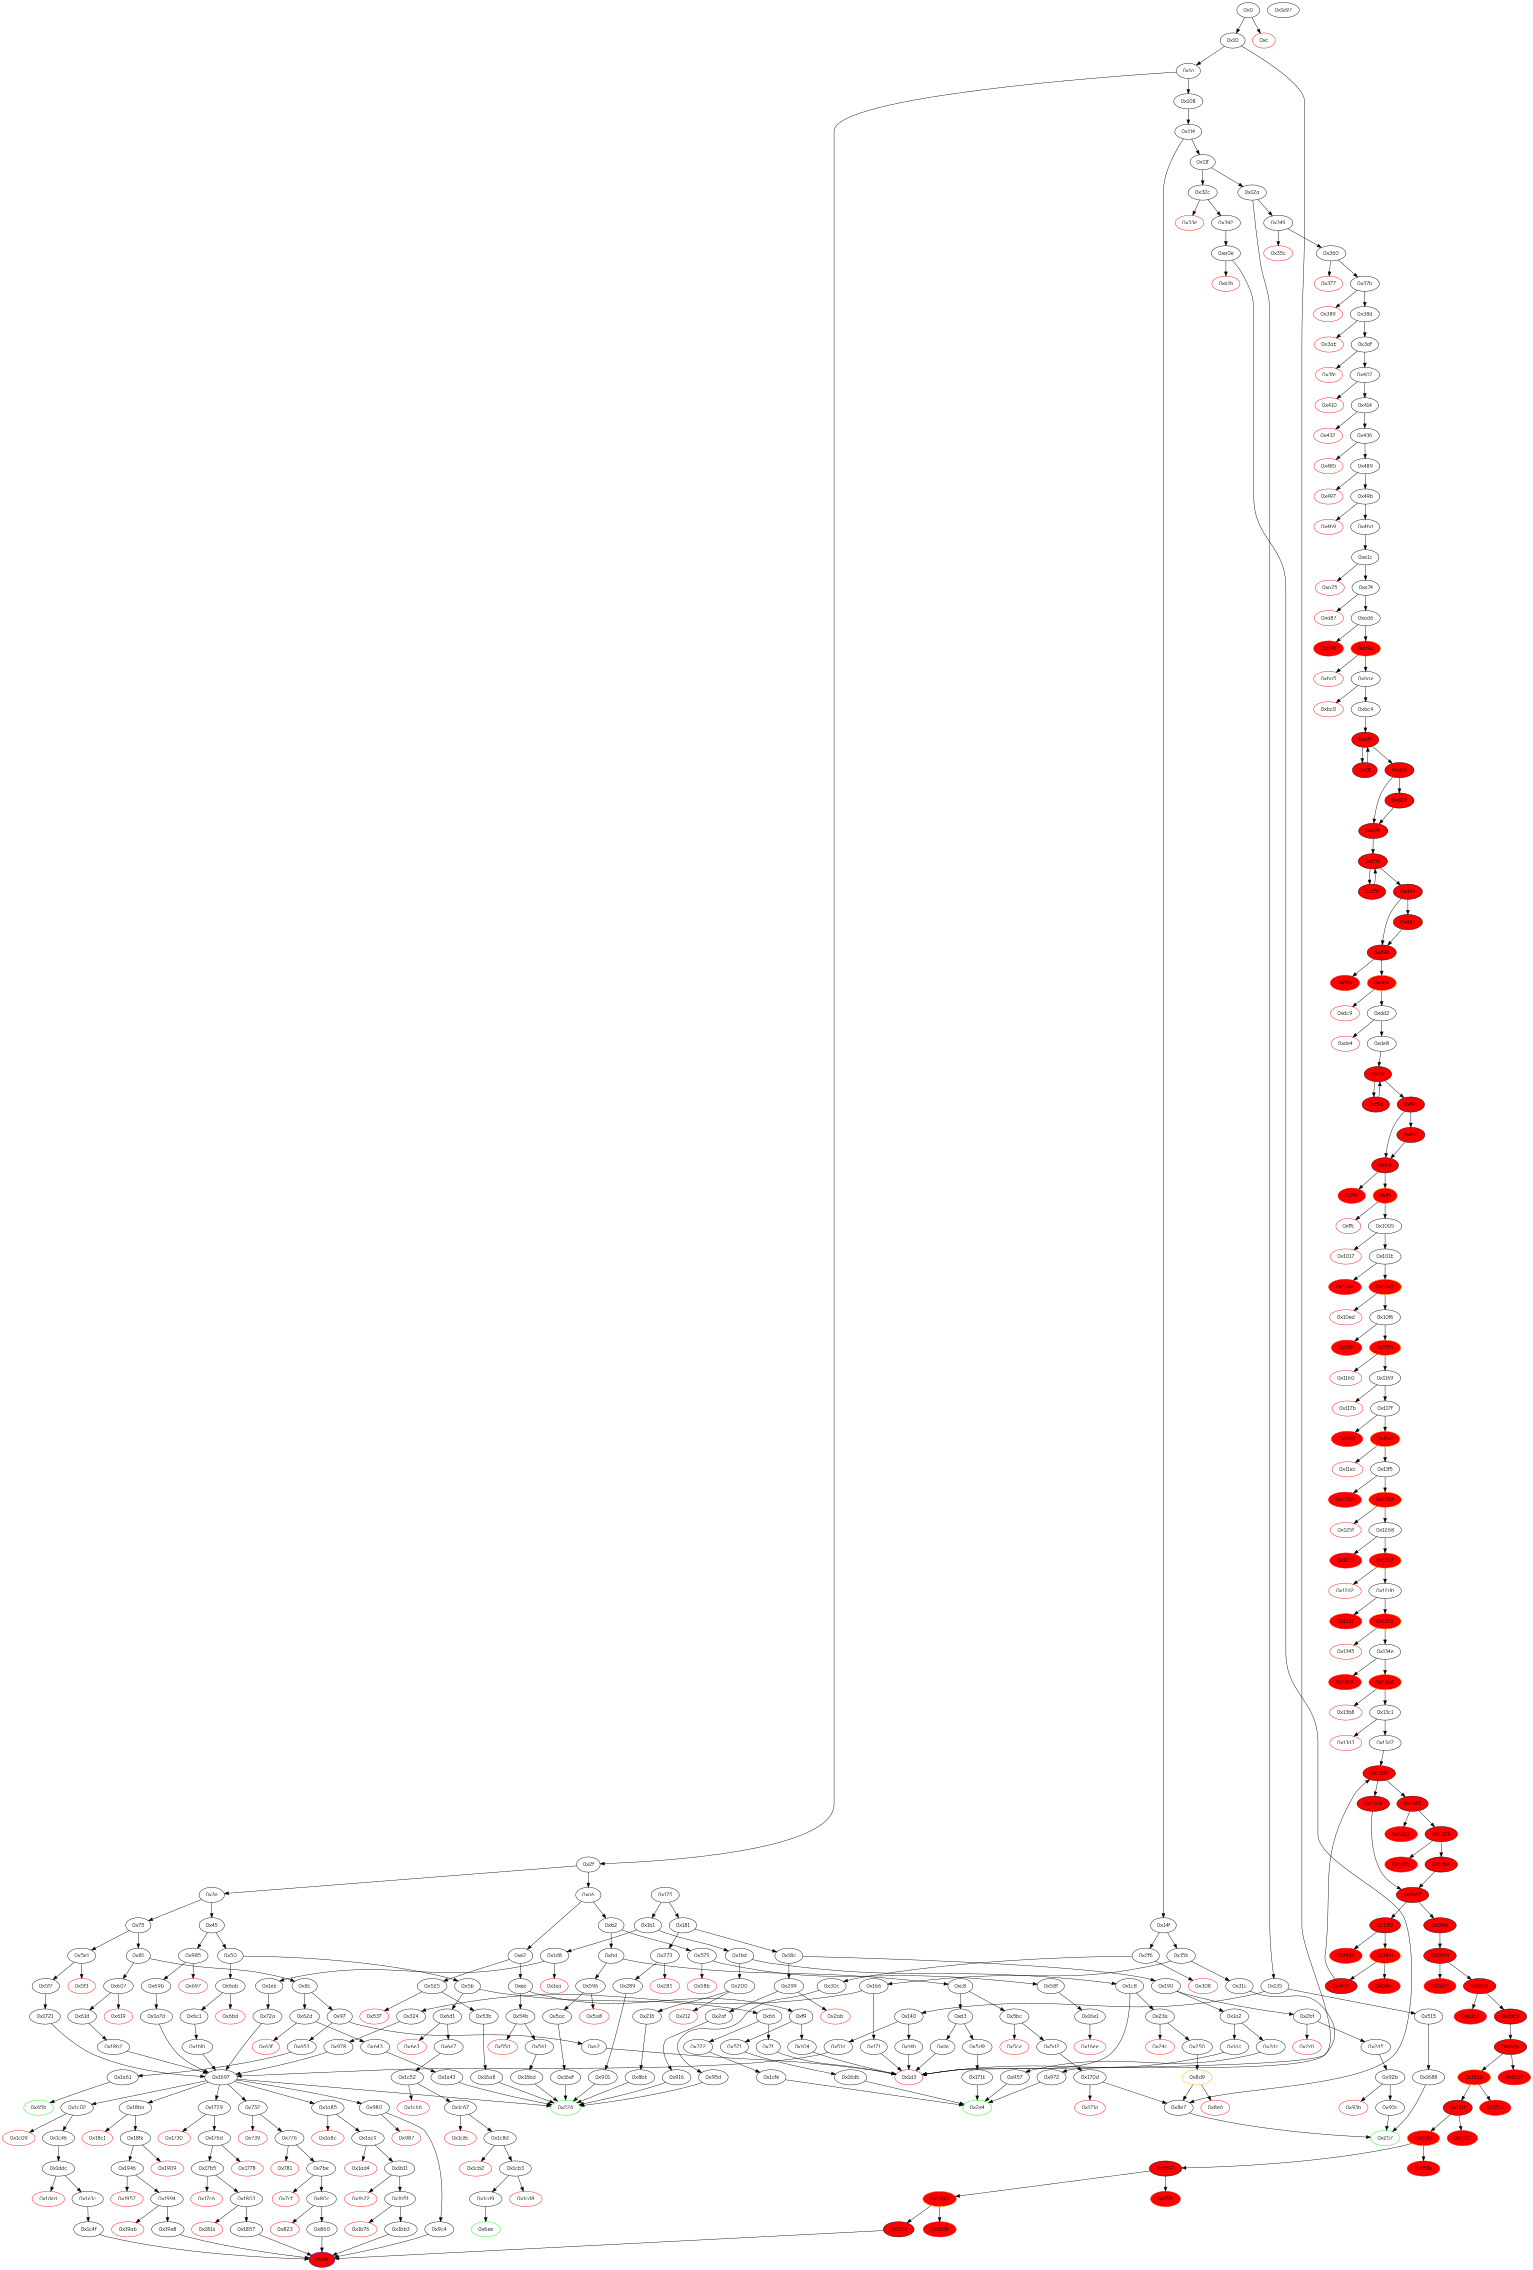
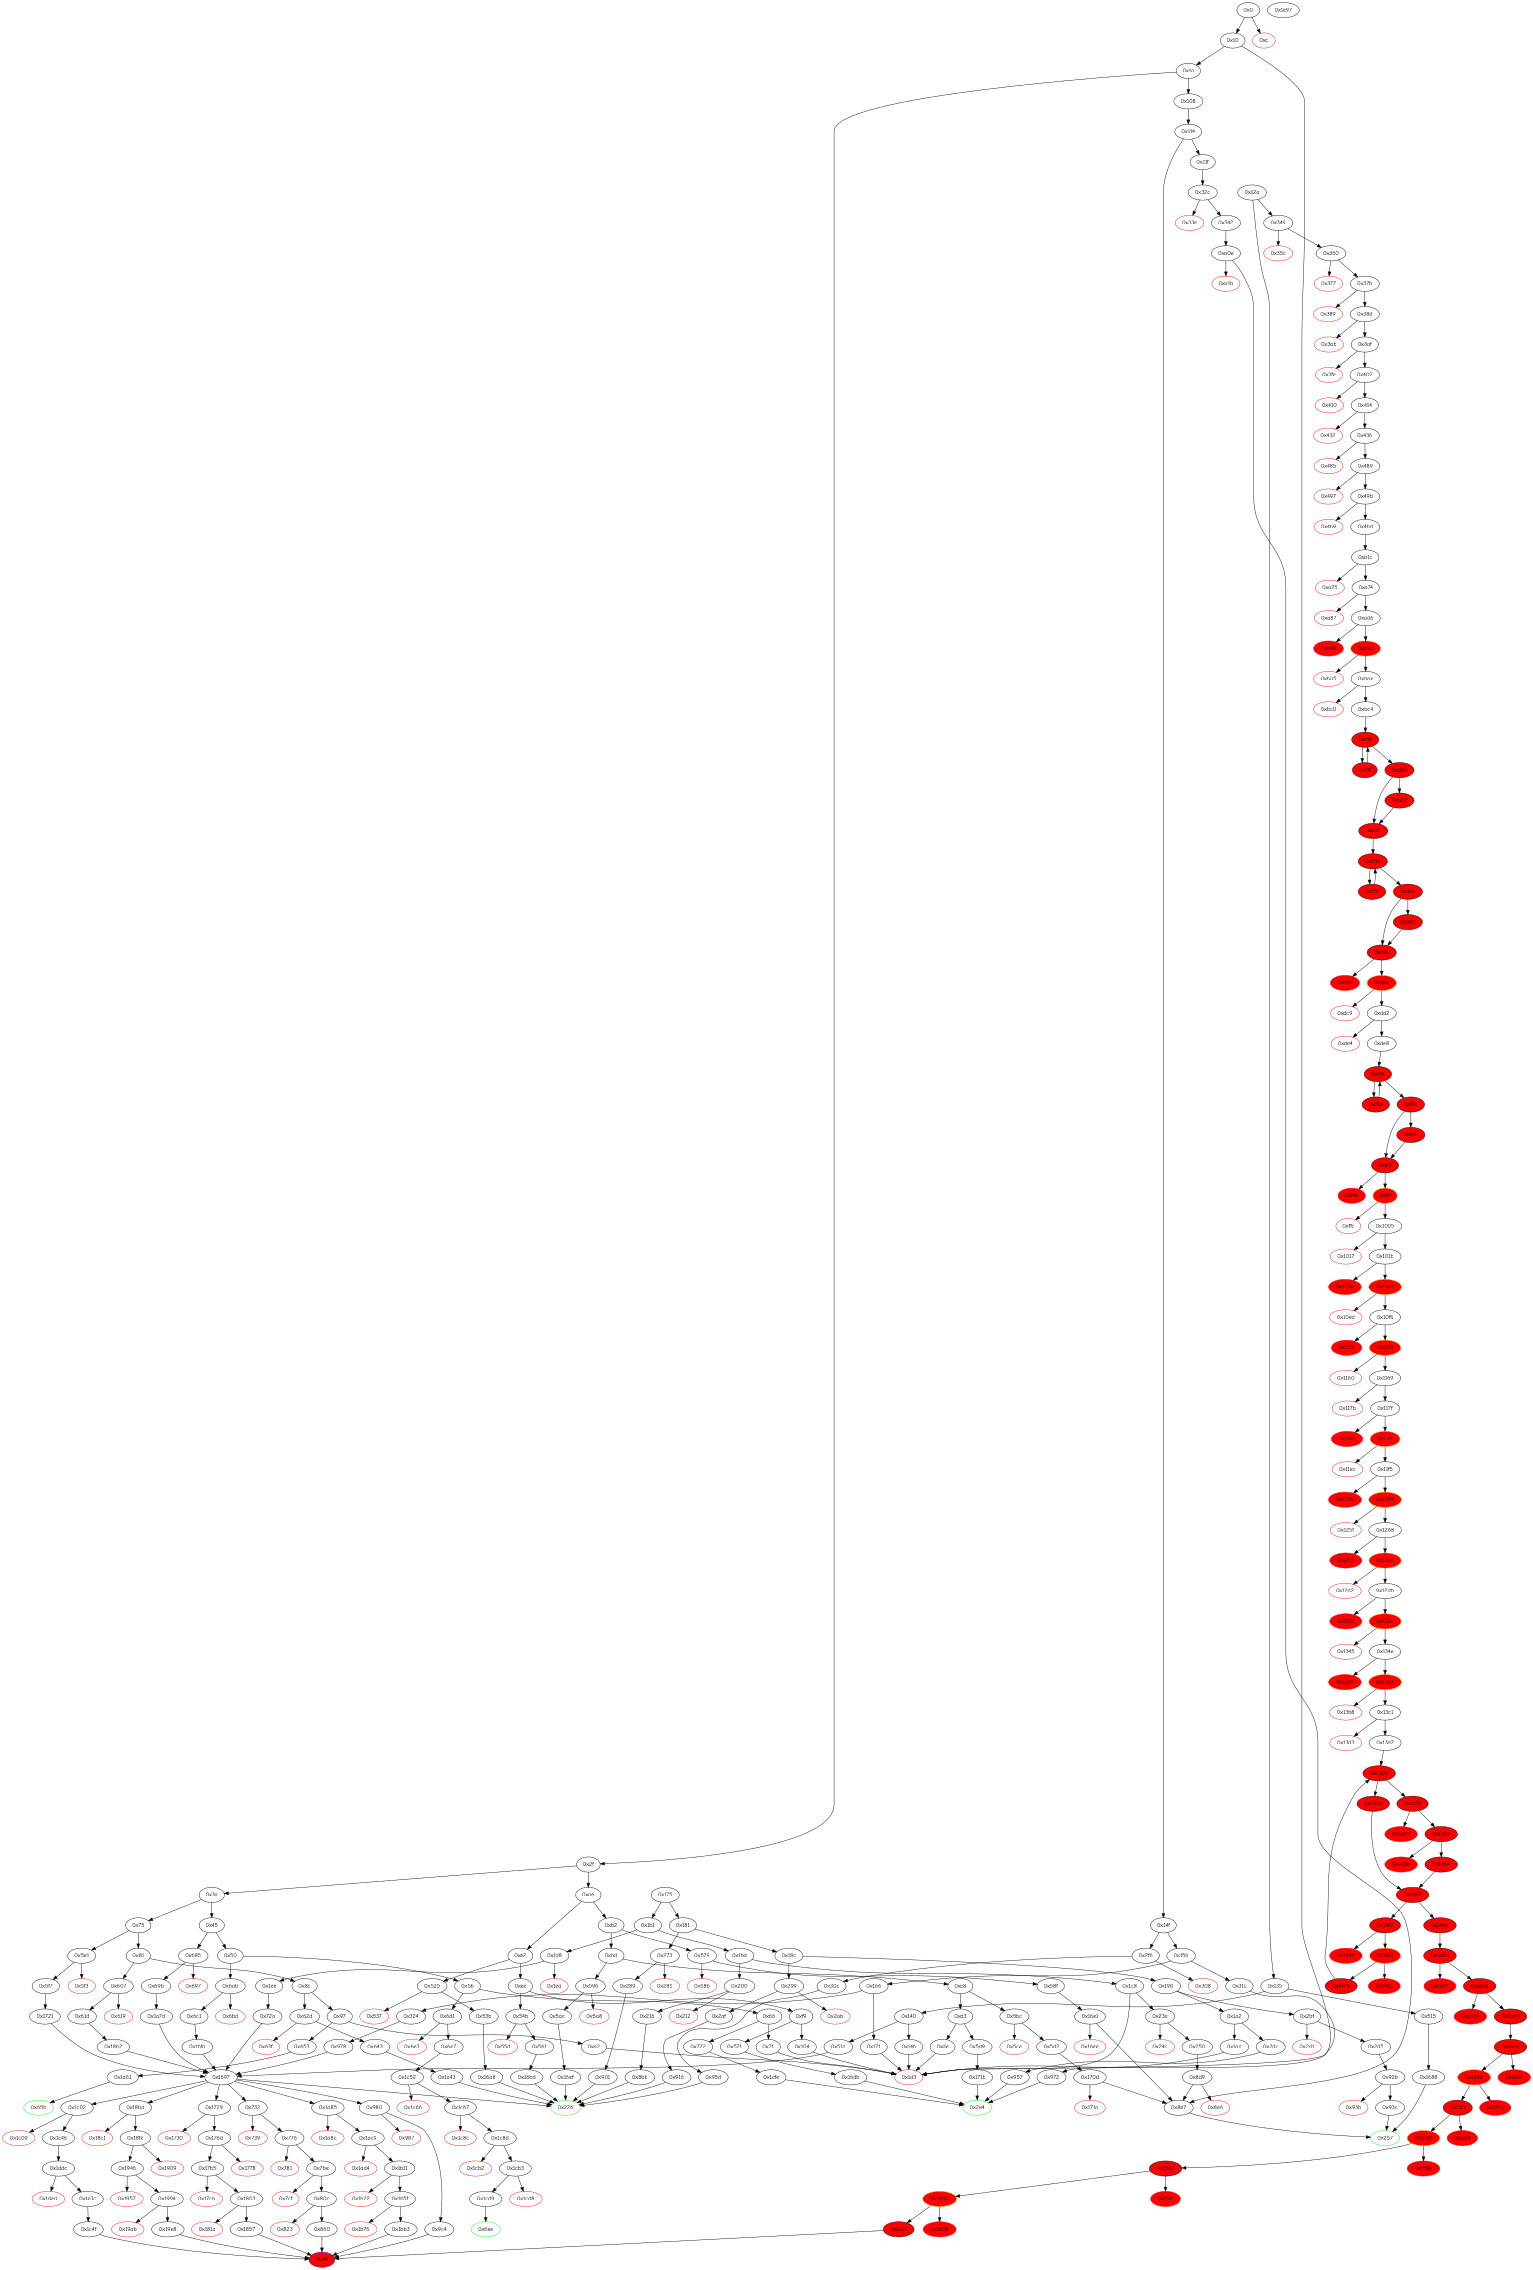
(1225, 176) -> none
(1385, 1591) -> (1385, 1591)
(193, 1956) -> (193, 1956)
none -> (1131, 2059)
(1197, 2077) -> (1197, 2077)
